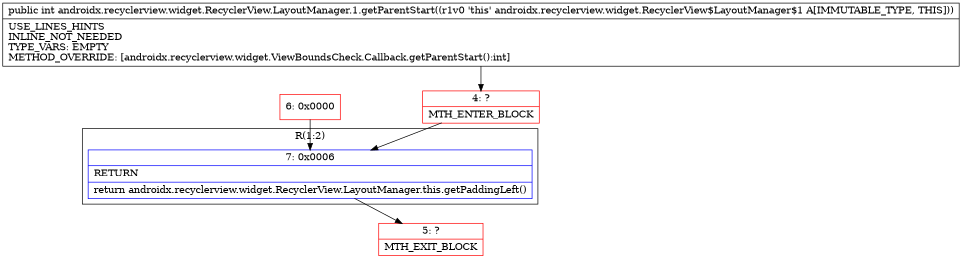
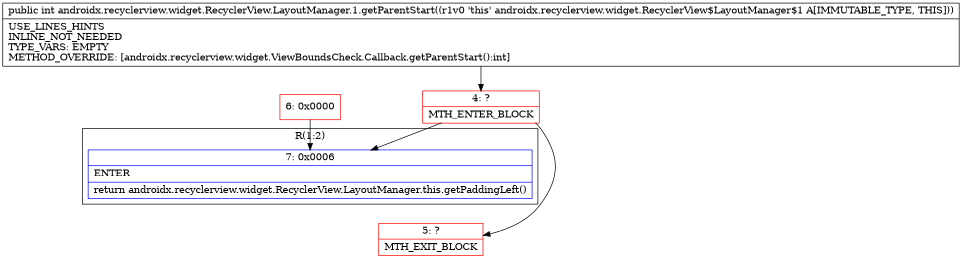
(116, 174) -> (112, 174)
(375, 209) -> (549, 191)
